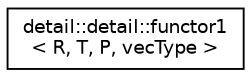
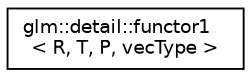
(126, 39) -> (126, 39)
